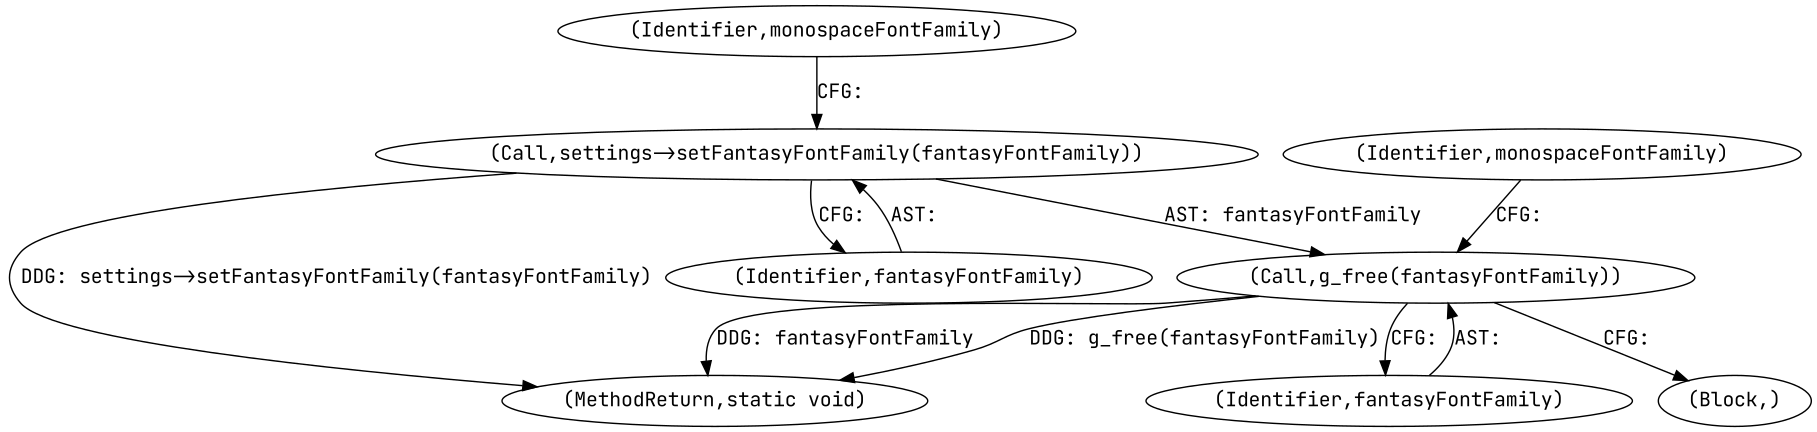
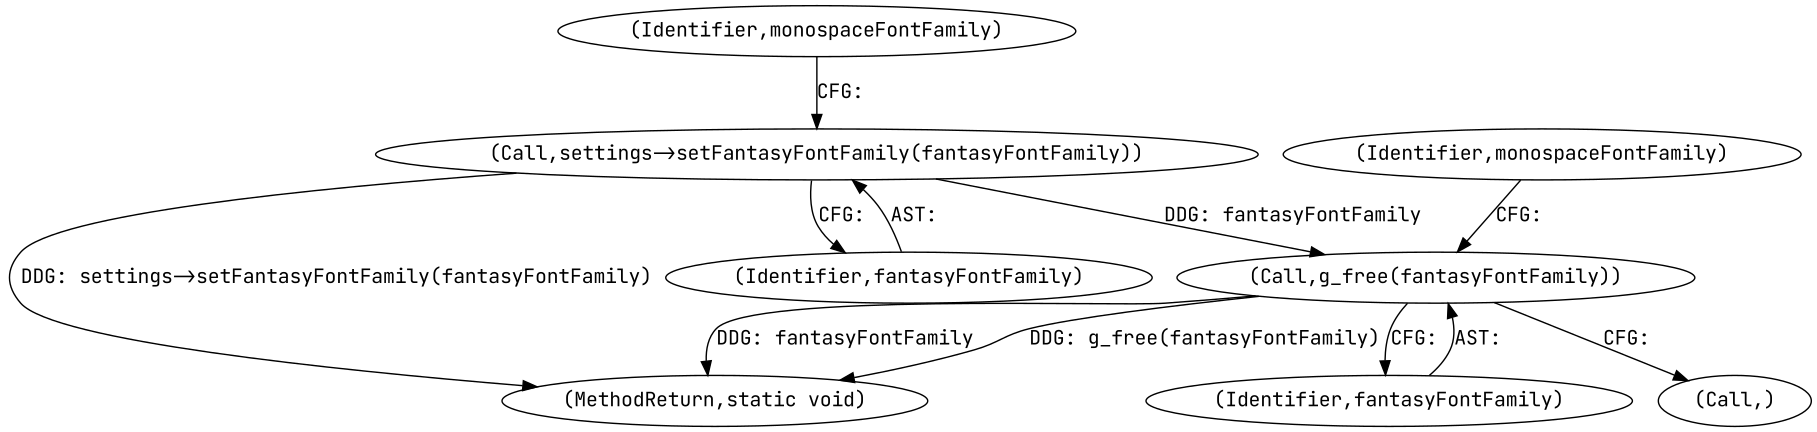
(1293, 216) -> (1293, 216)
(1735, 401) -> (1735, 401)
